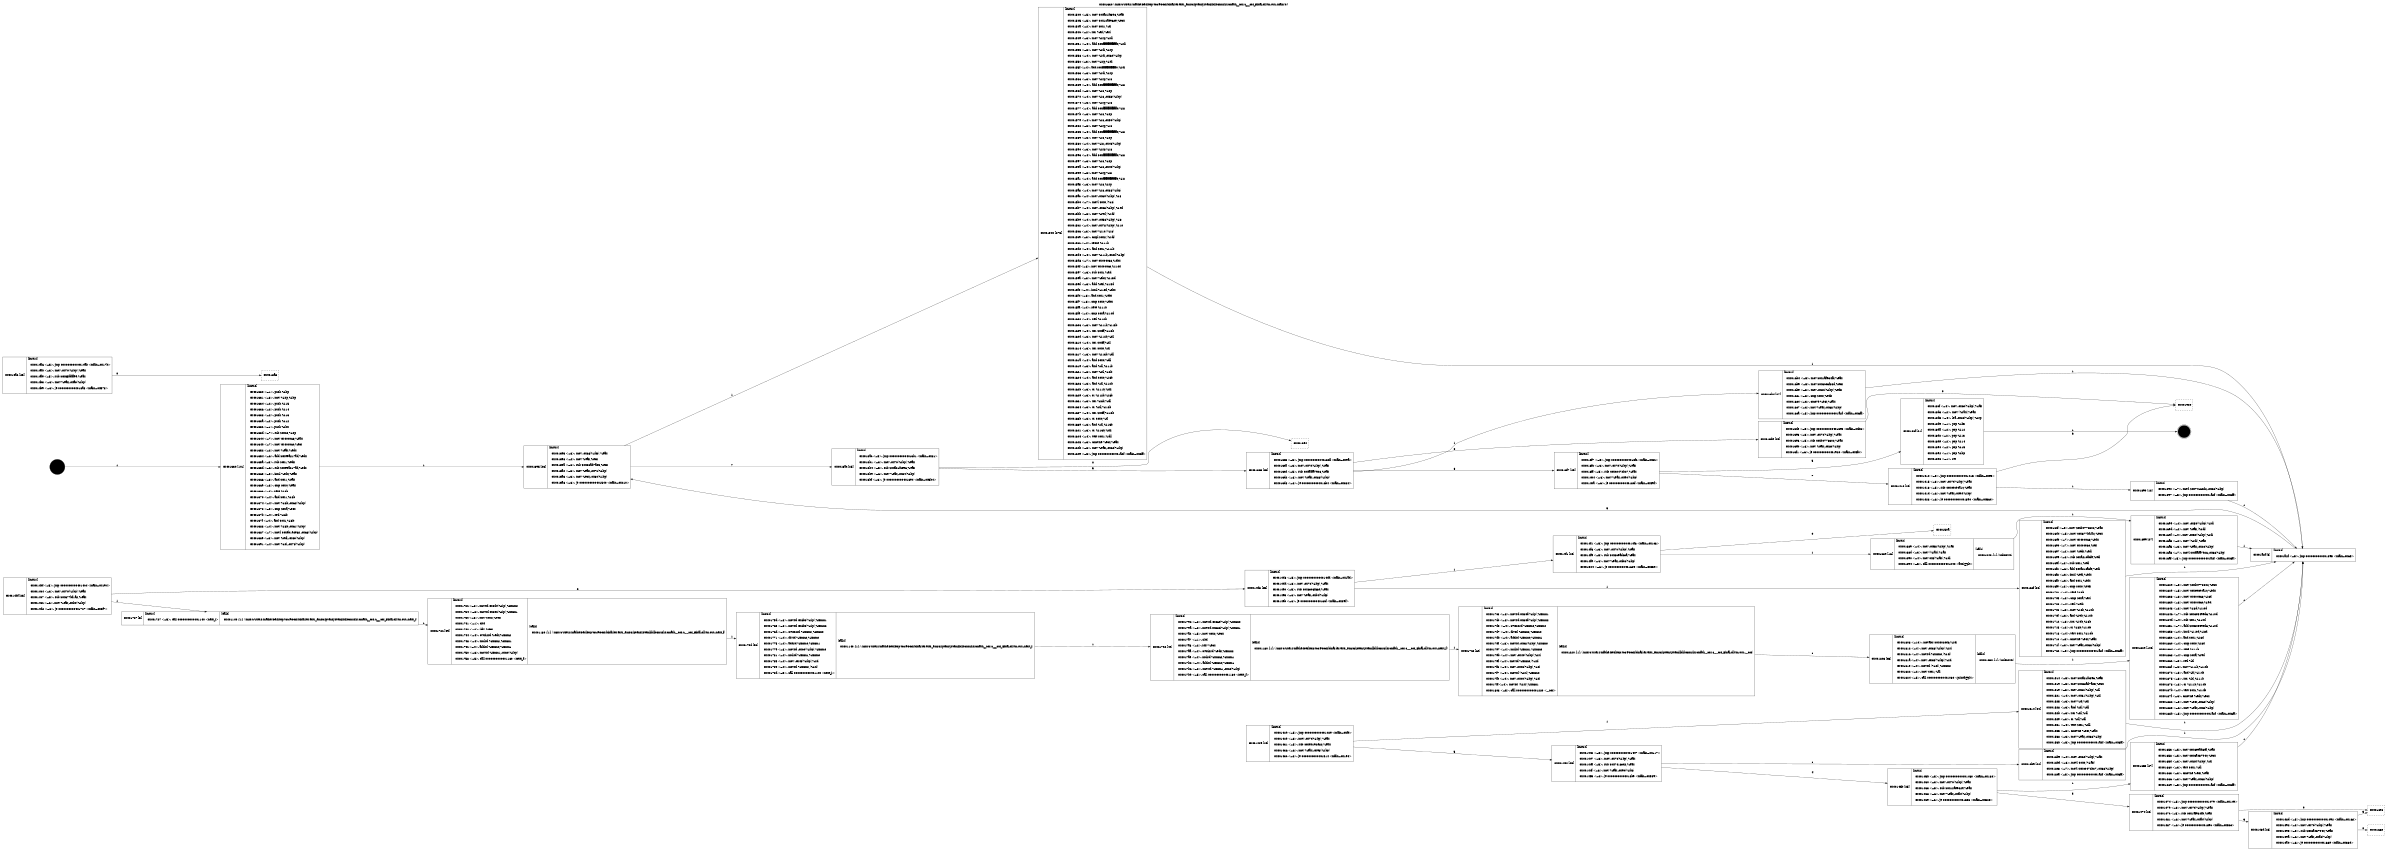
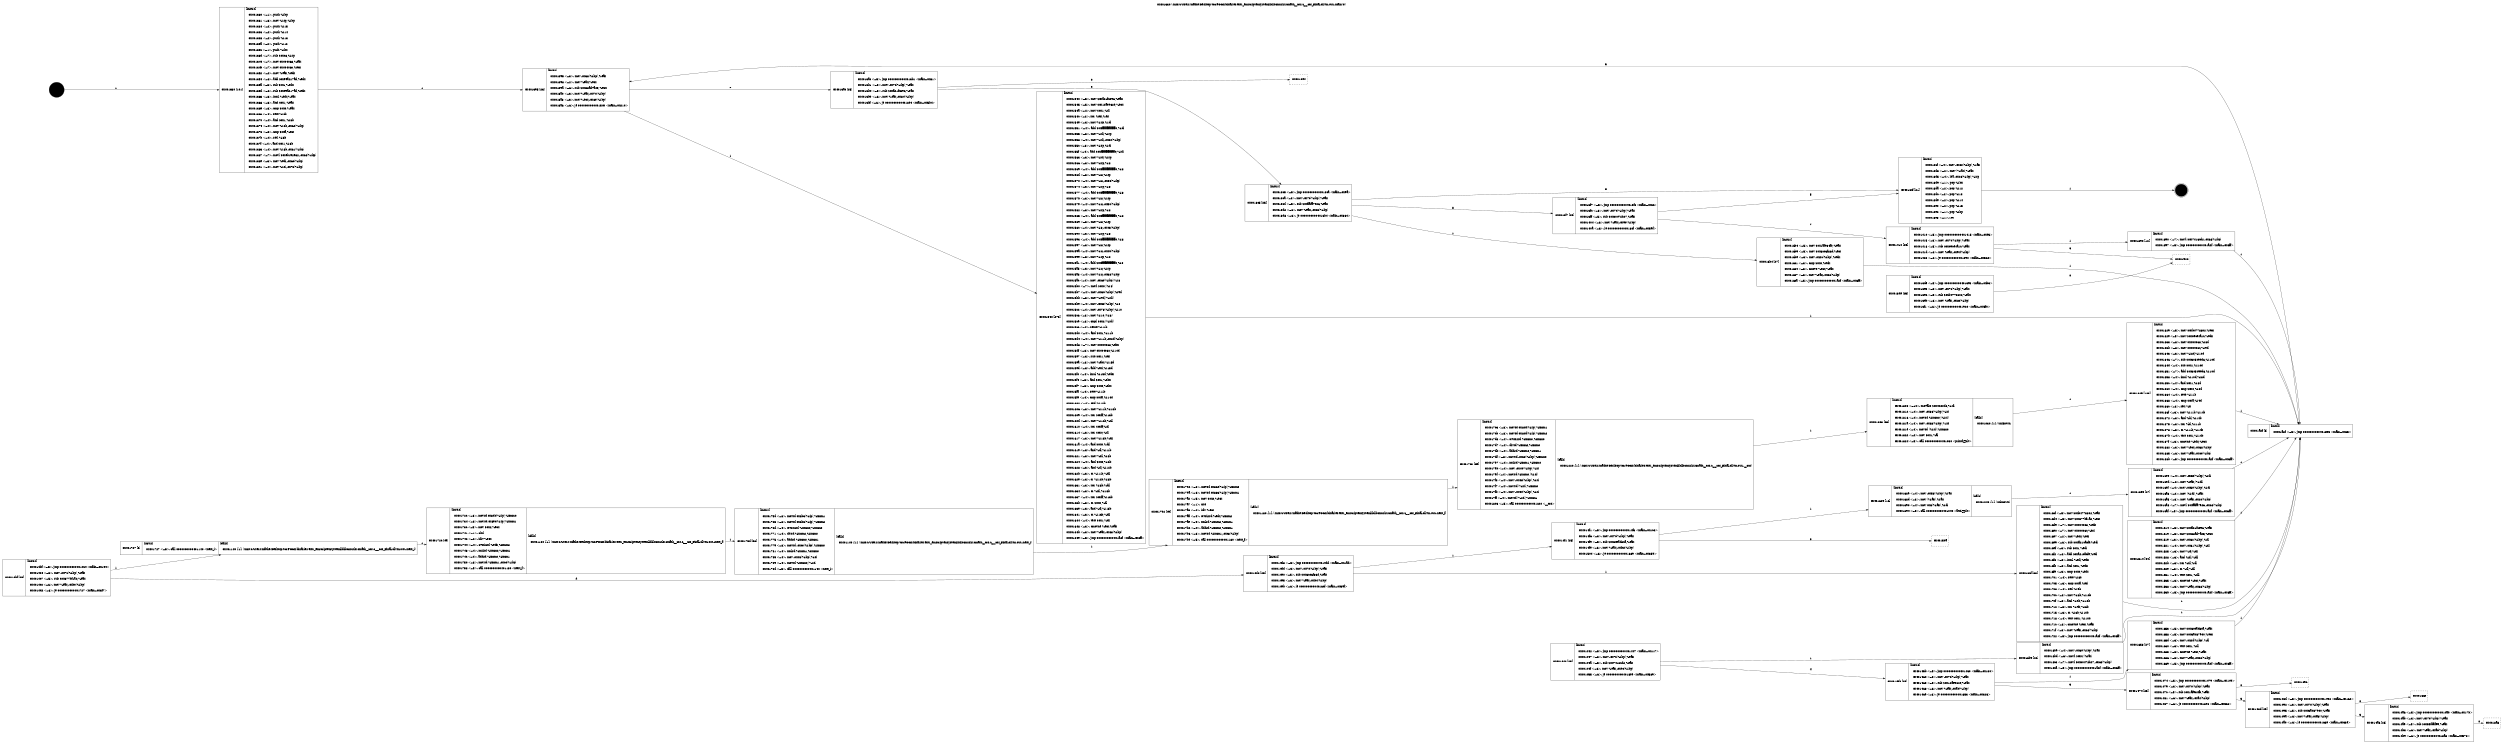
(1554, 445) -> (1624, 192)
(1300, 743) -> none
(2362, 814) -> (2359, 716)
